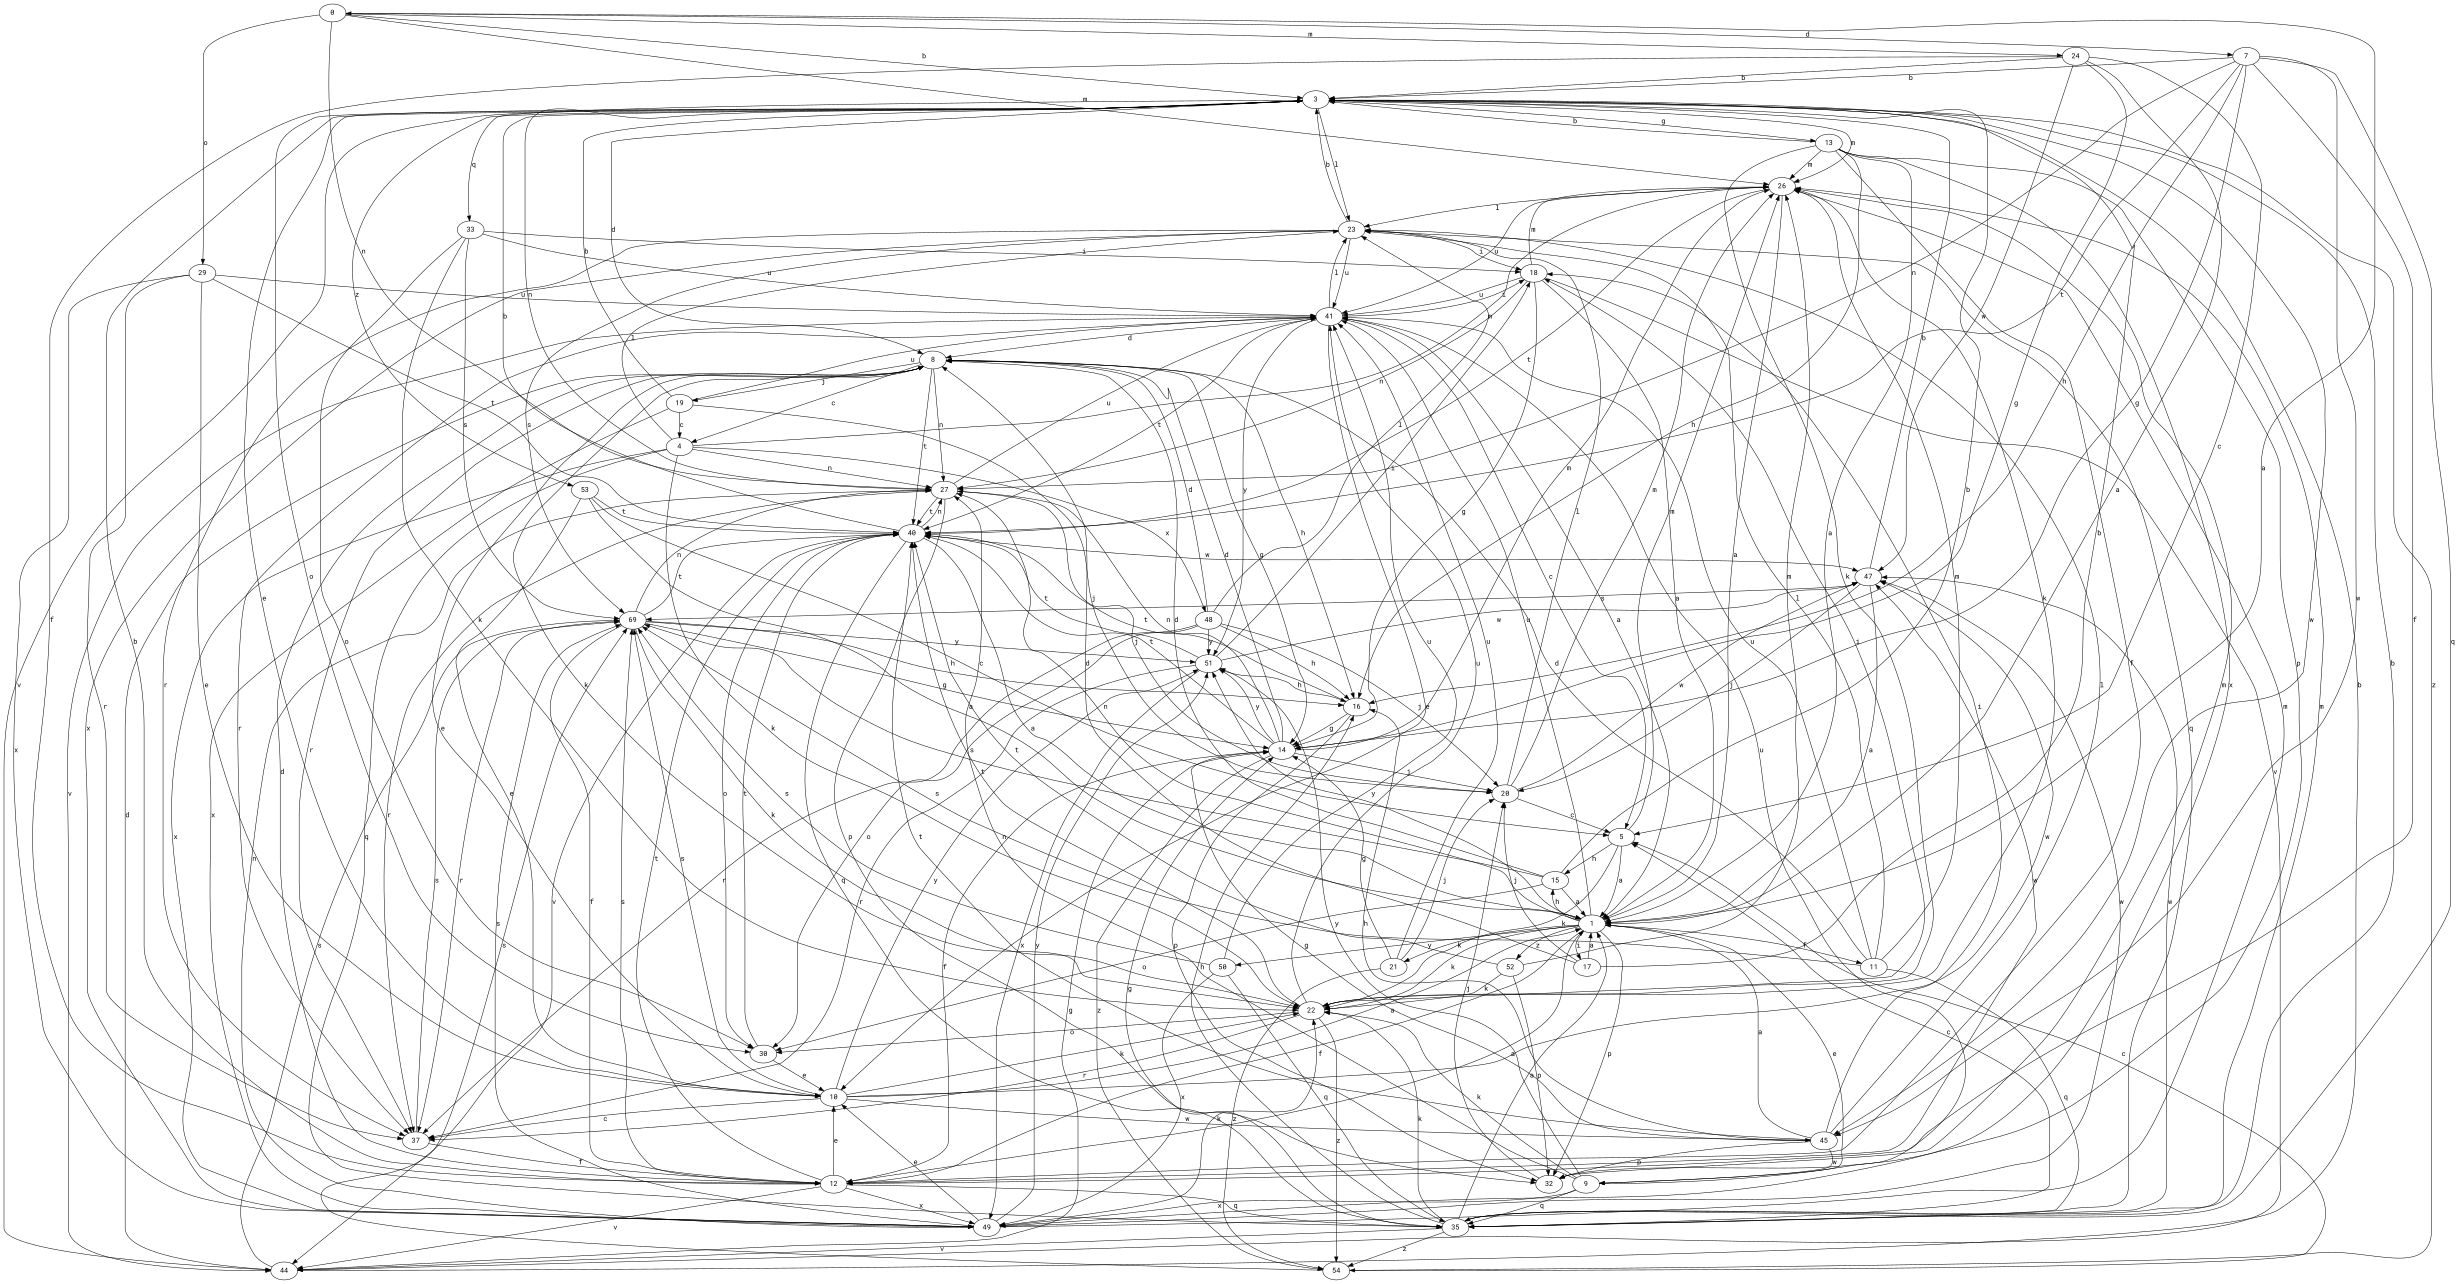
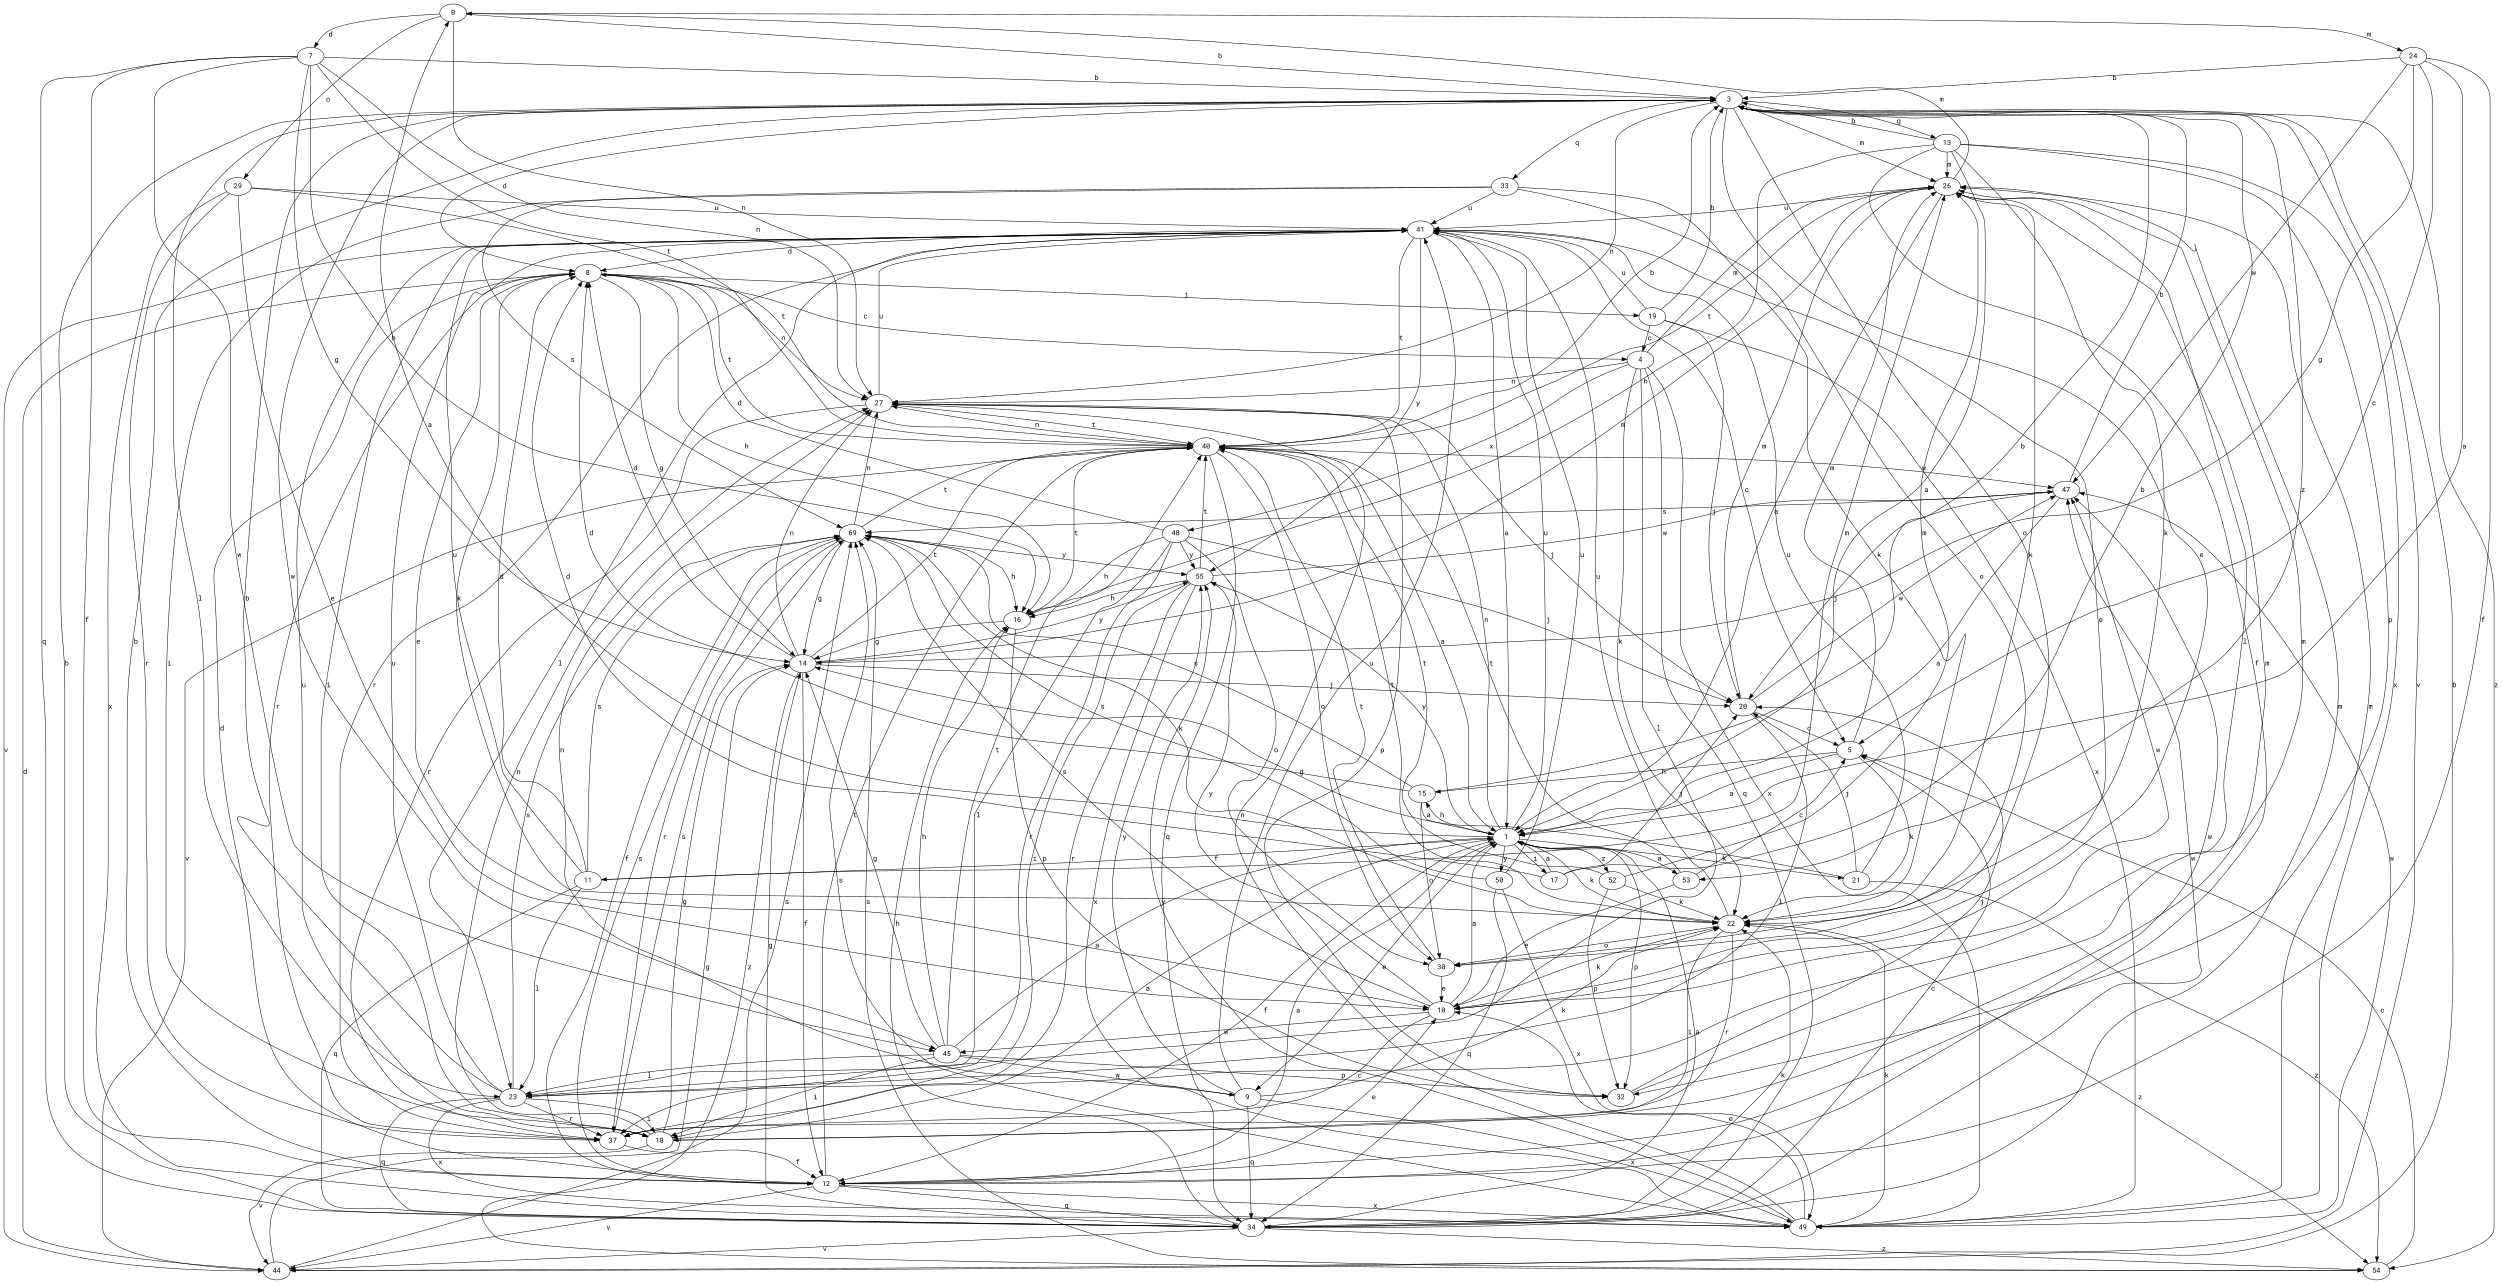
(983, 96) -> (1252, 45)
(1209, 664) -> (1200, 577)
(1056, 767) -> (1597, 849)
(1455, 1228) -> (1252, 1228)
